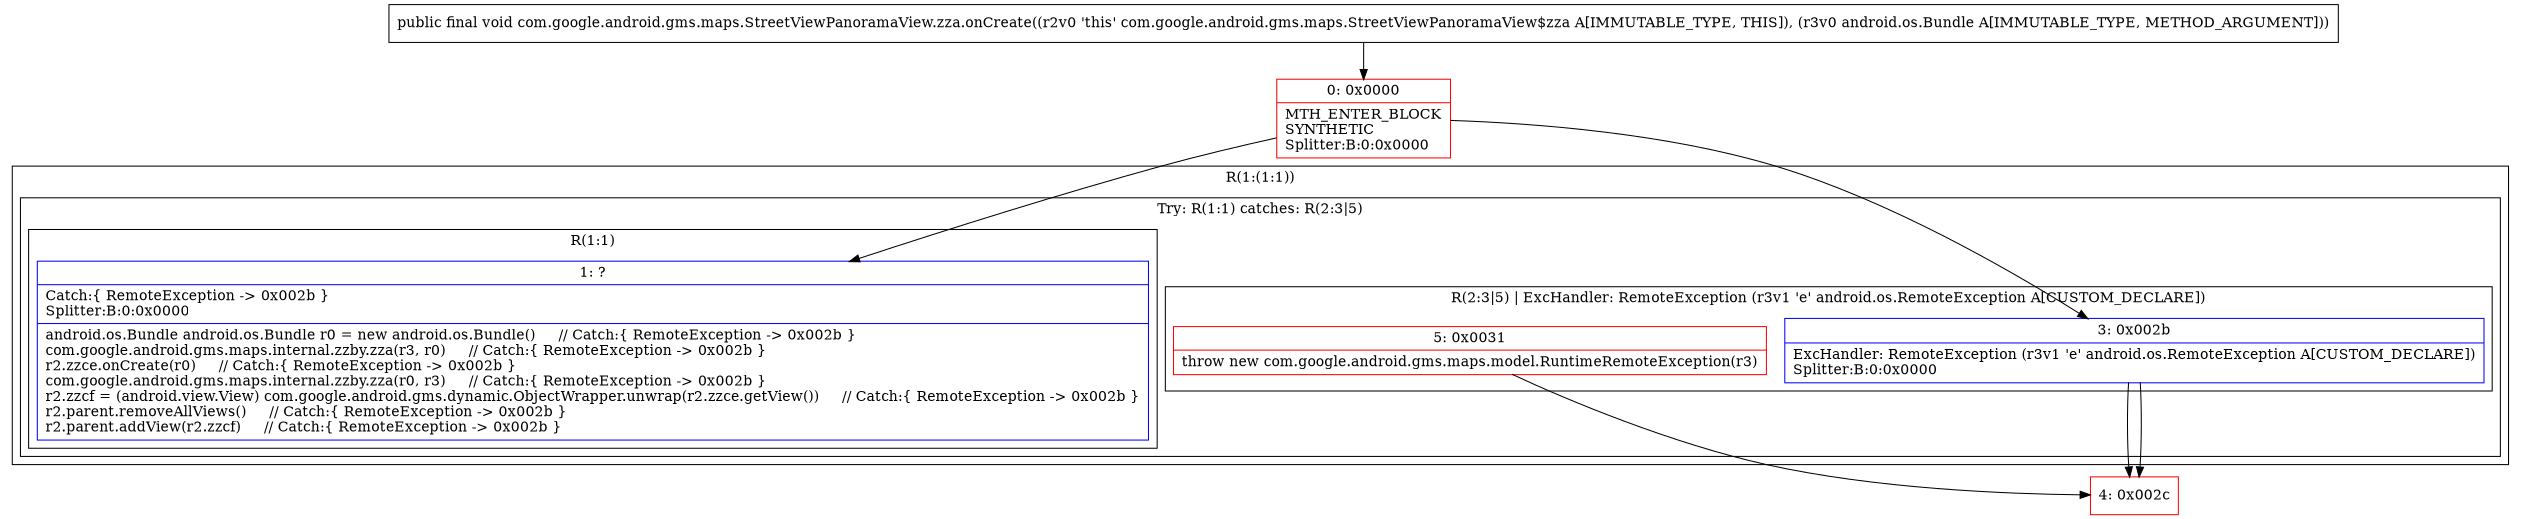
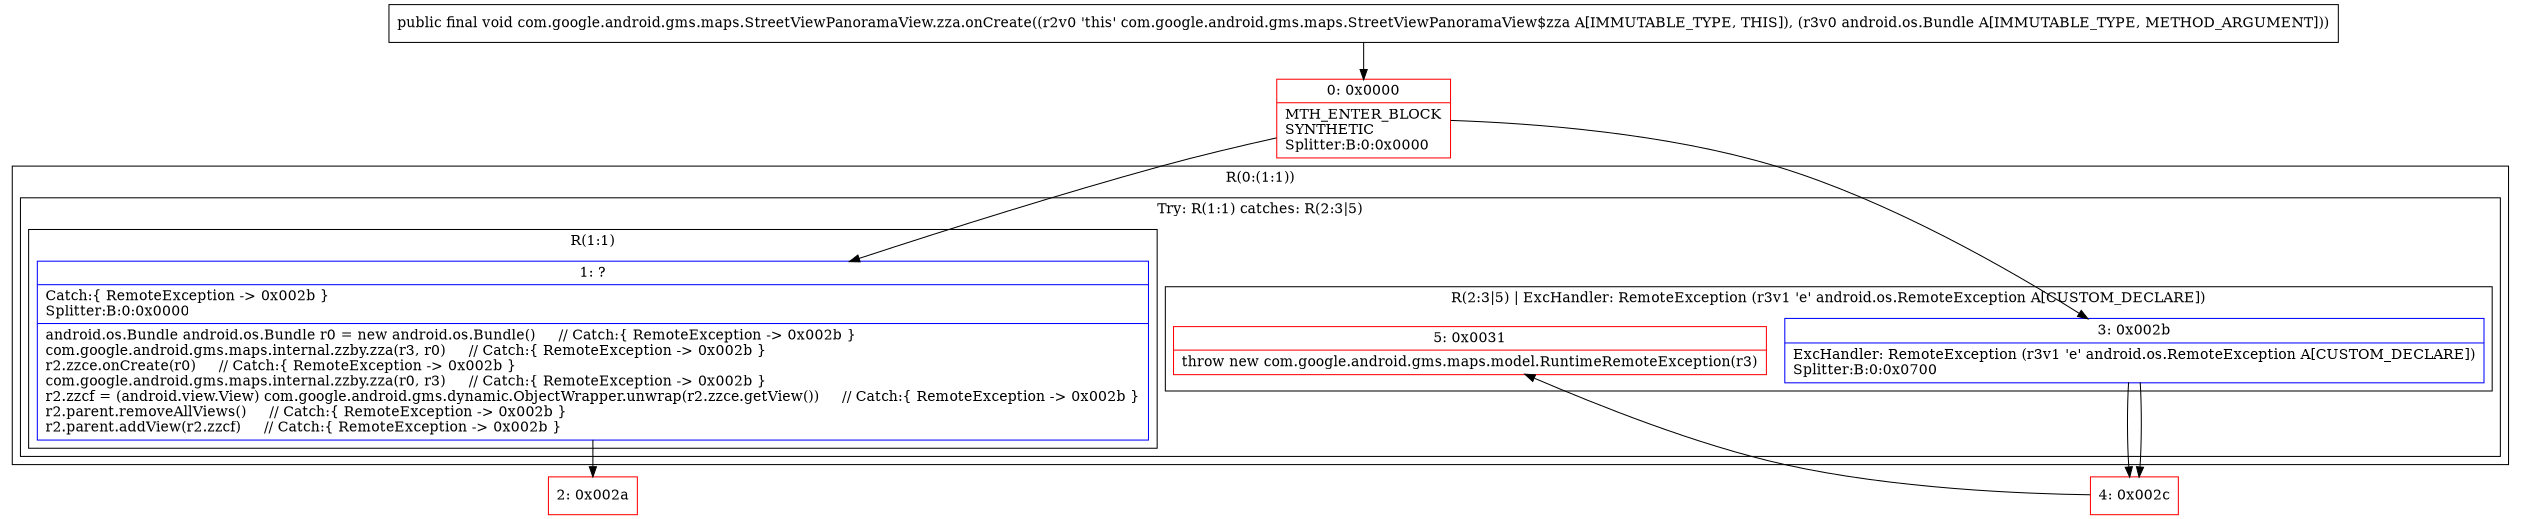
(1260, 178) -> (1260, 178)
(1866, 370) -> (1866, 370)
(1803, 472) -> (1820, 471)
none -> (593, 496)
